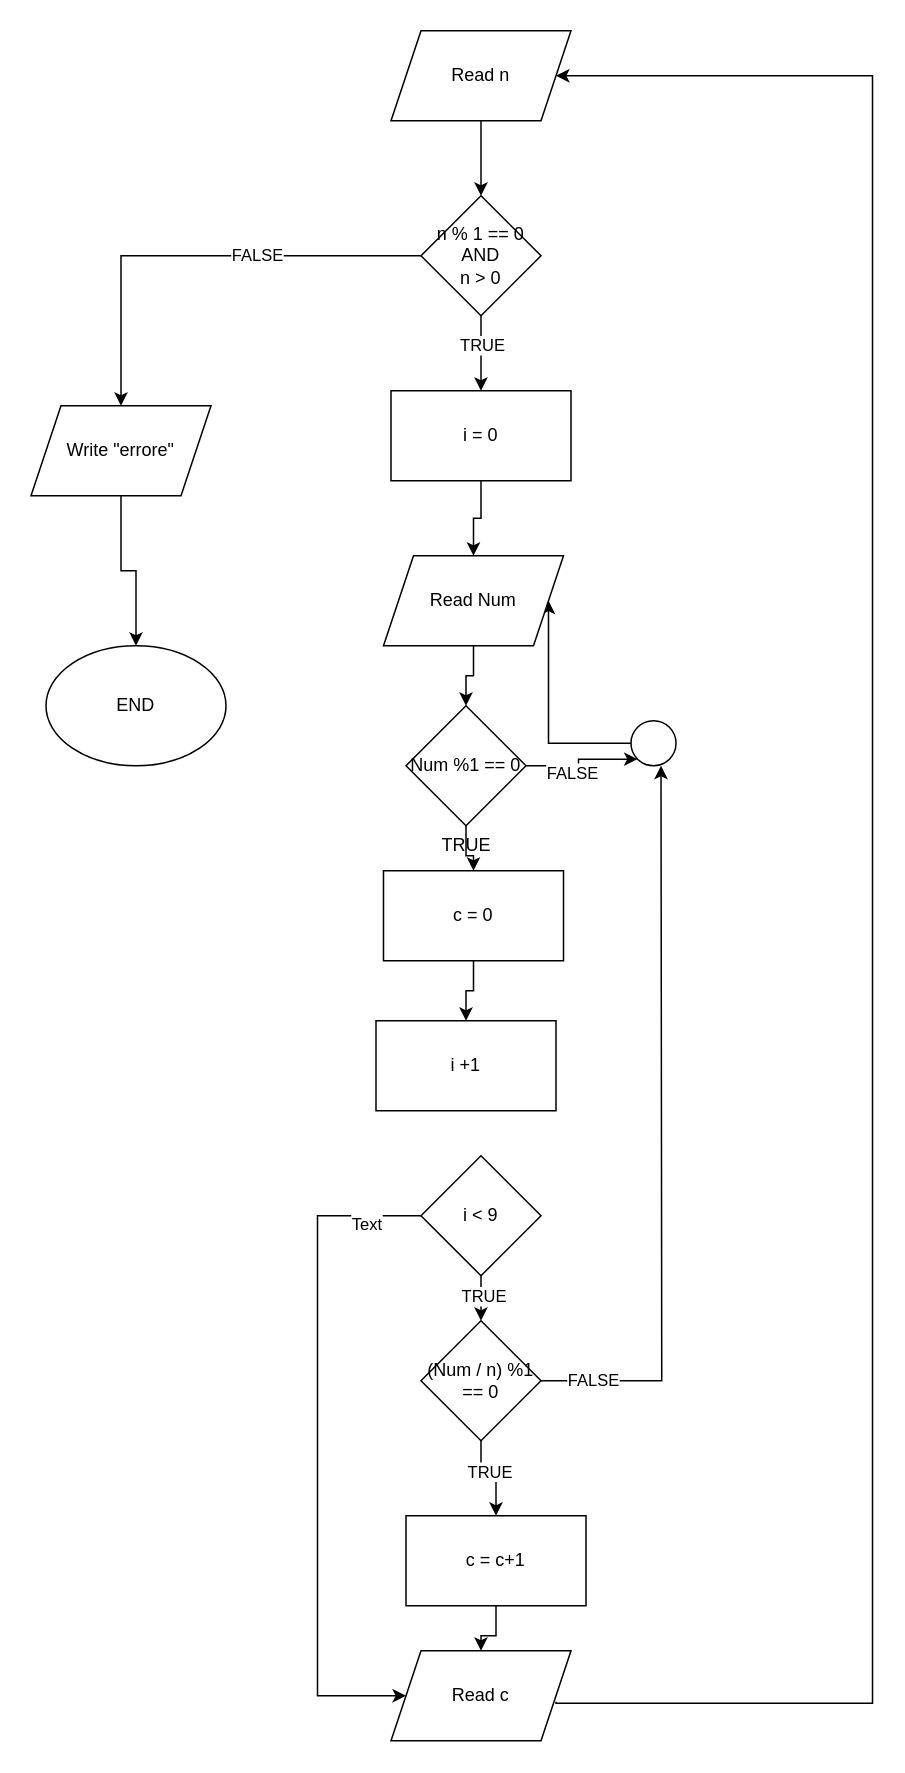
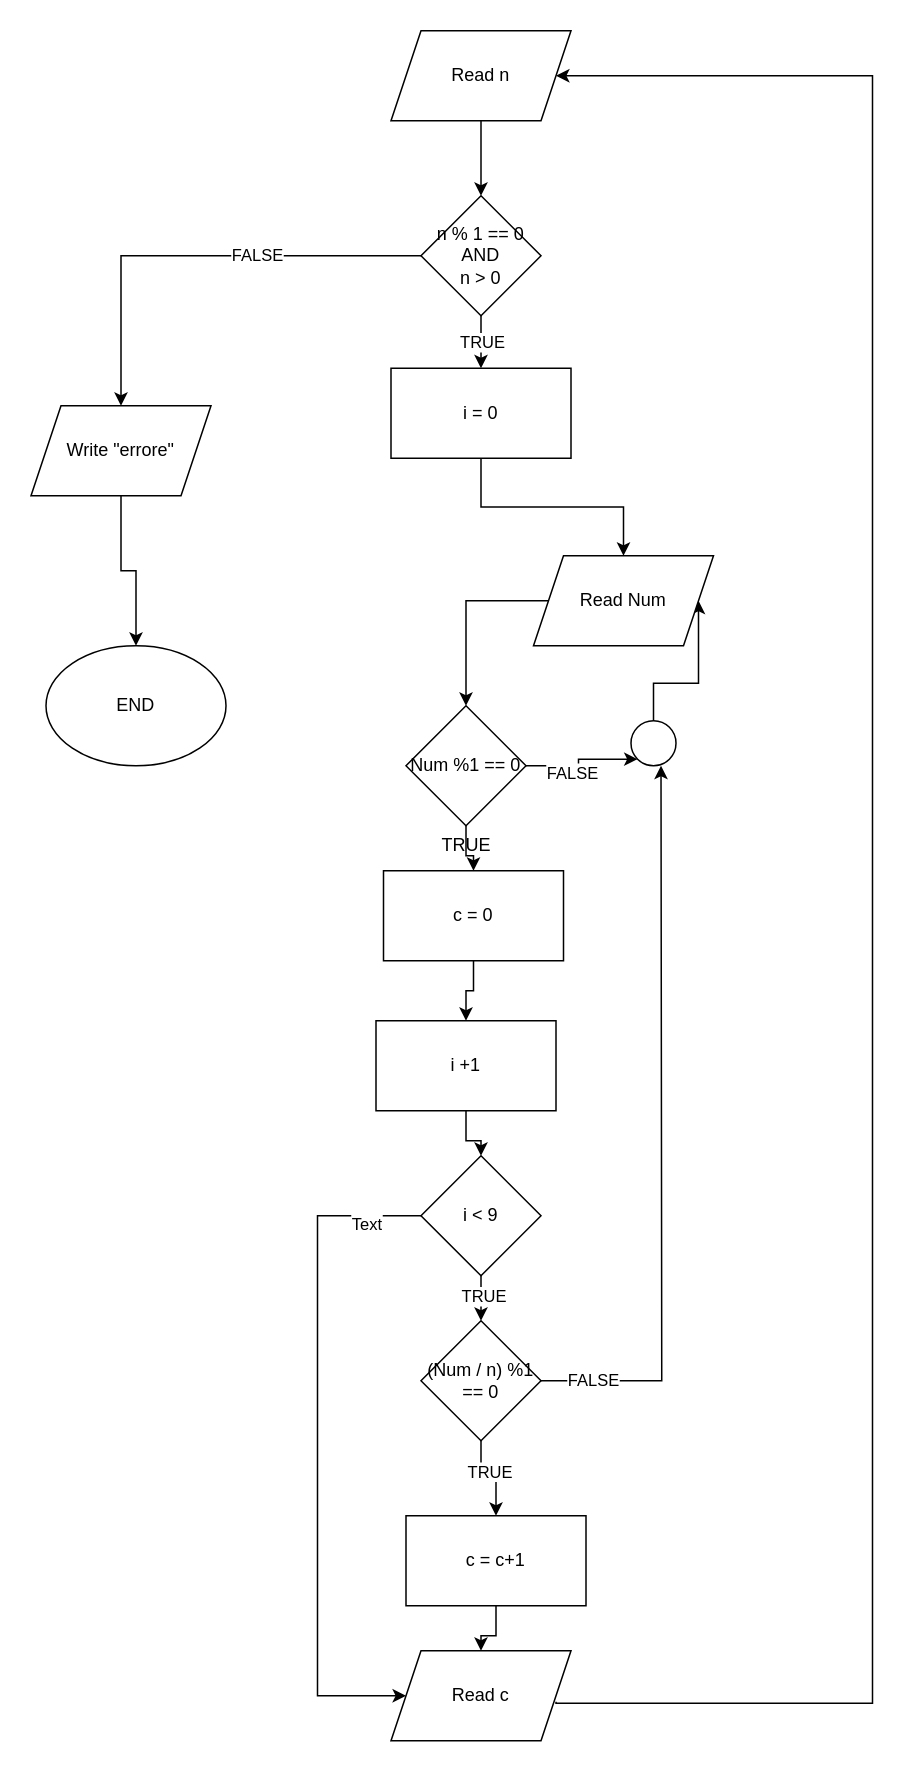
(481, 436) -> (481, 413)
(473, 601) -> (623, 601)
none -> (466, 1136)
